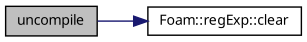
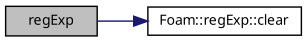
(51, 21) -> (51, 21)
